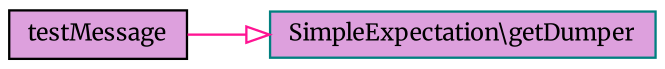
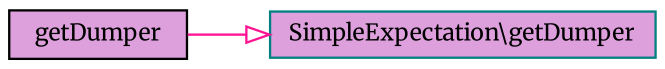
(98, 35) -> (98, 35)
